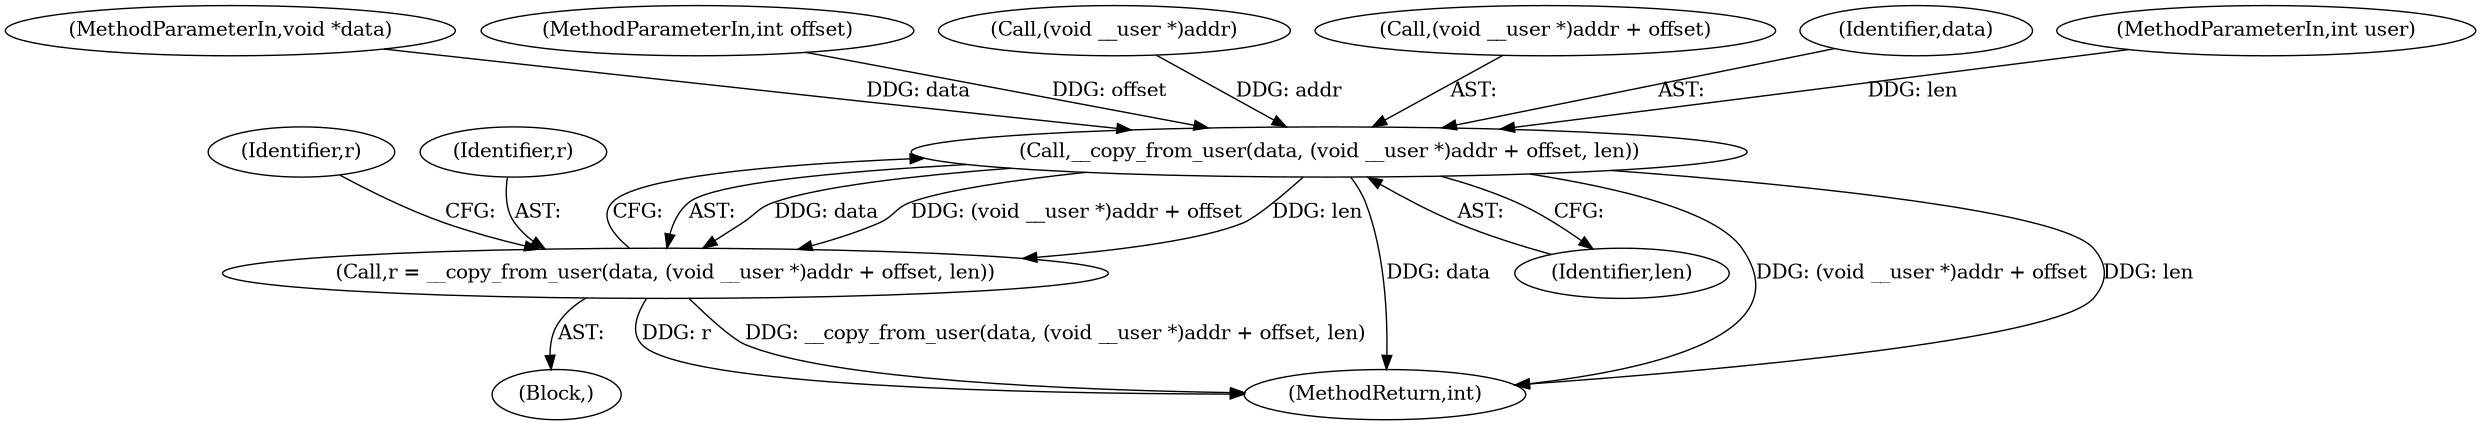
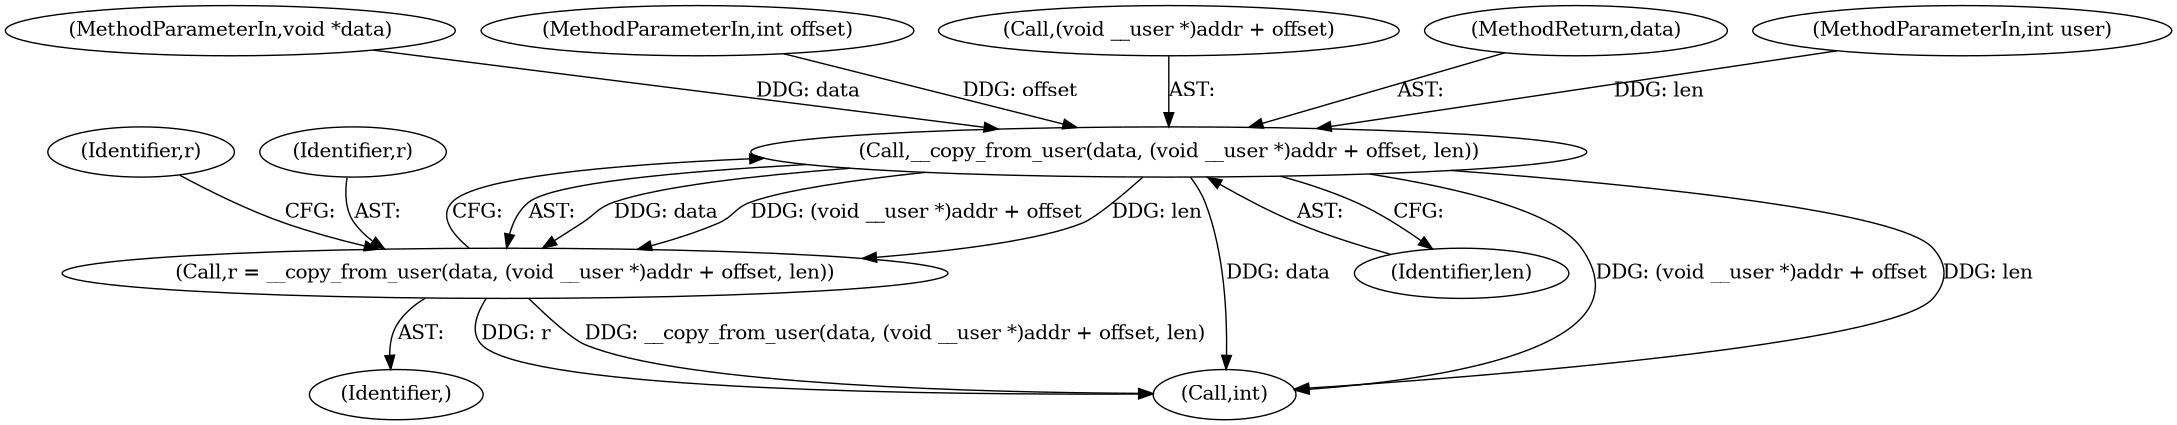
(1114, 31) -> none
(1916, 31) -> (1576, 31)
(557, 395) -> (396, 395)
(1385, 395) -> (1225, 395)
